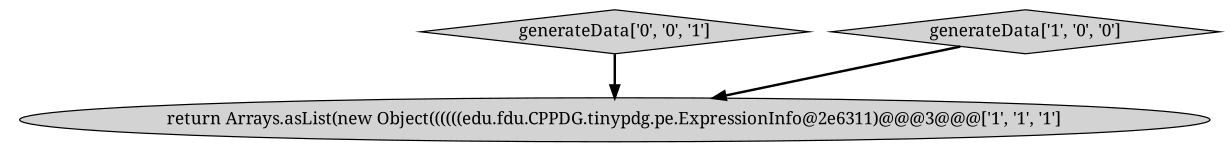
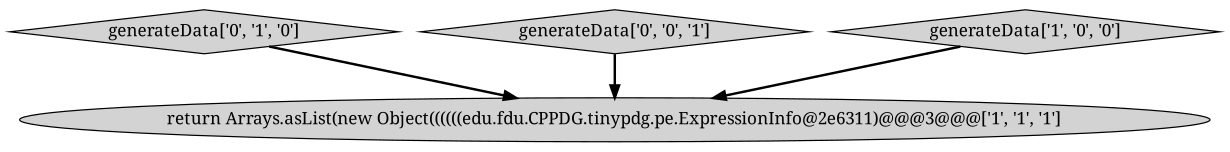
none -> (204, 32)
